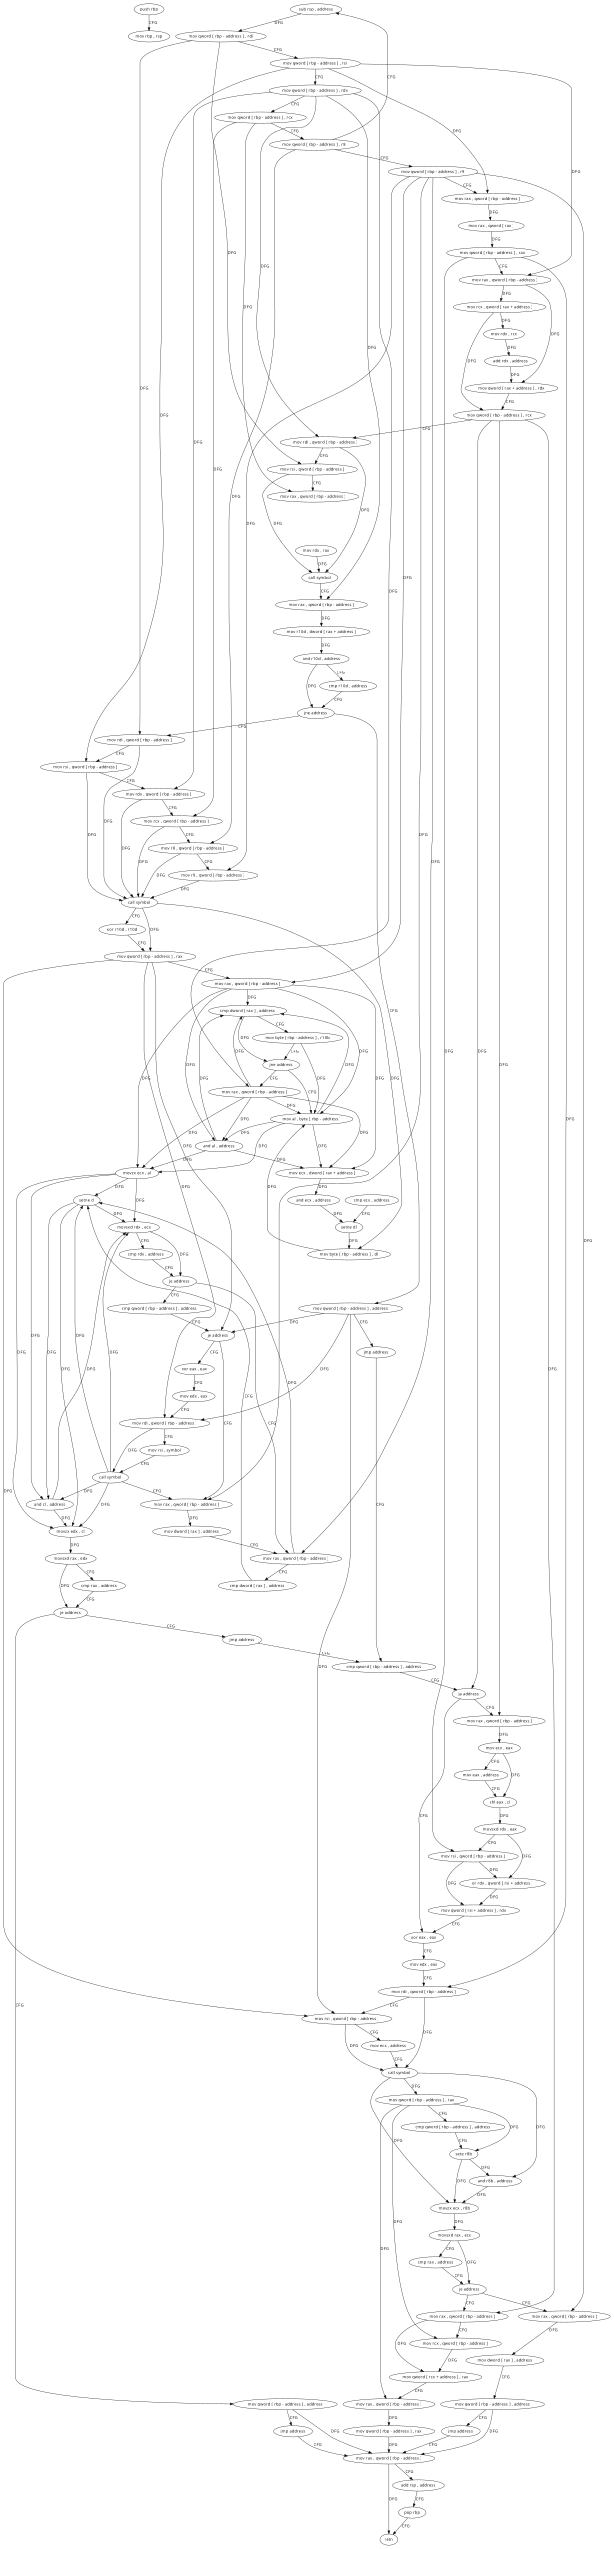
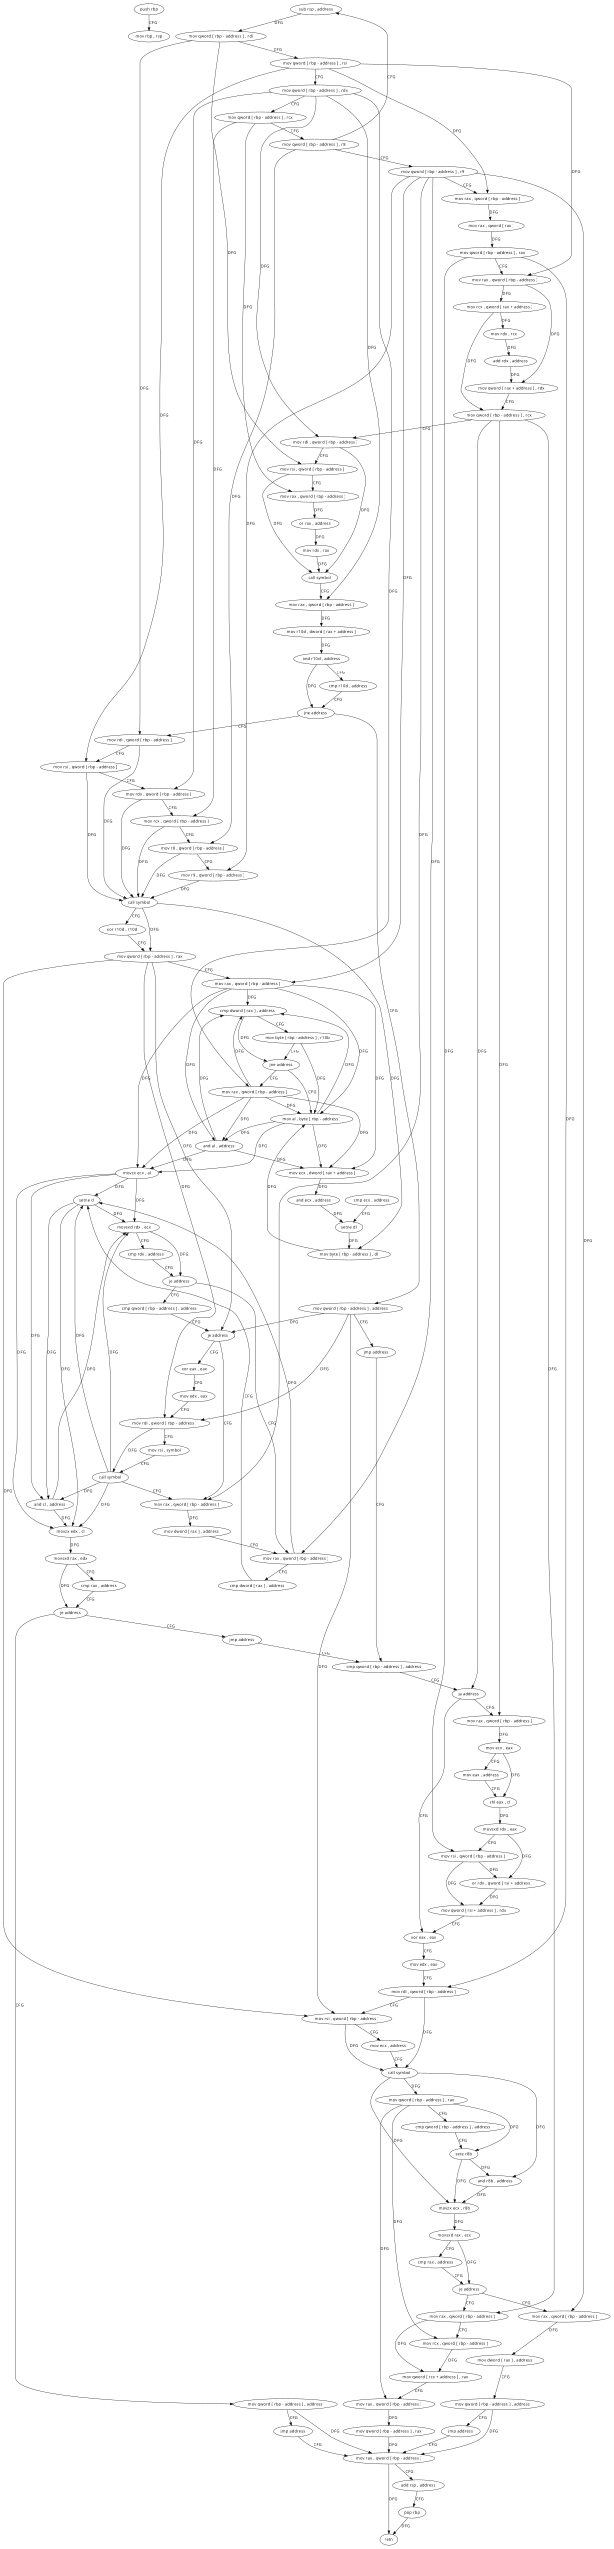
none -> (315, 524)
(406, 2526) -> (406, 2526)
